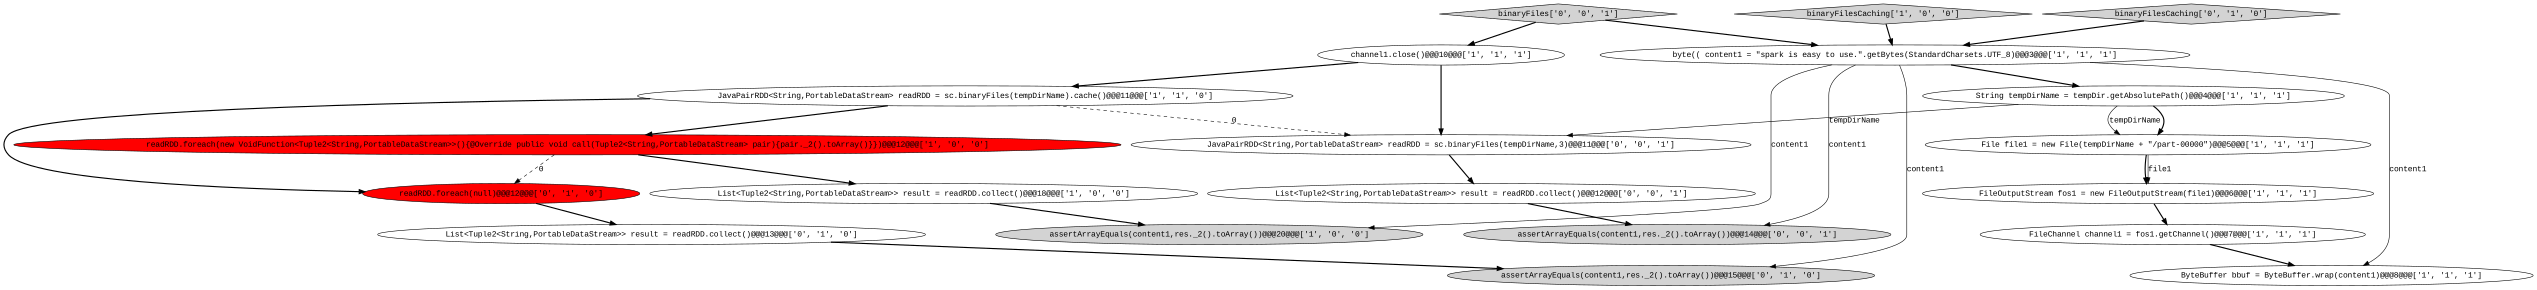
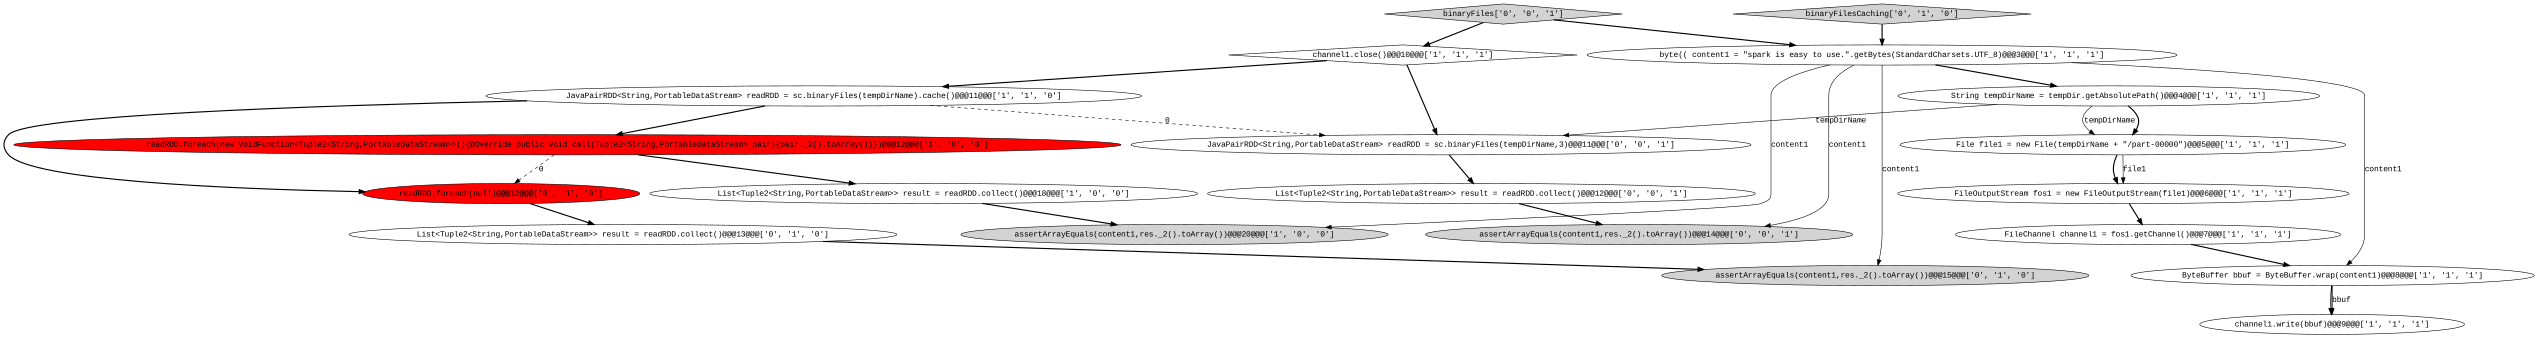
(1883, 14) -> none
(1441, 55) -> (1403, 55)
none -> (2332, 324)
